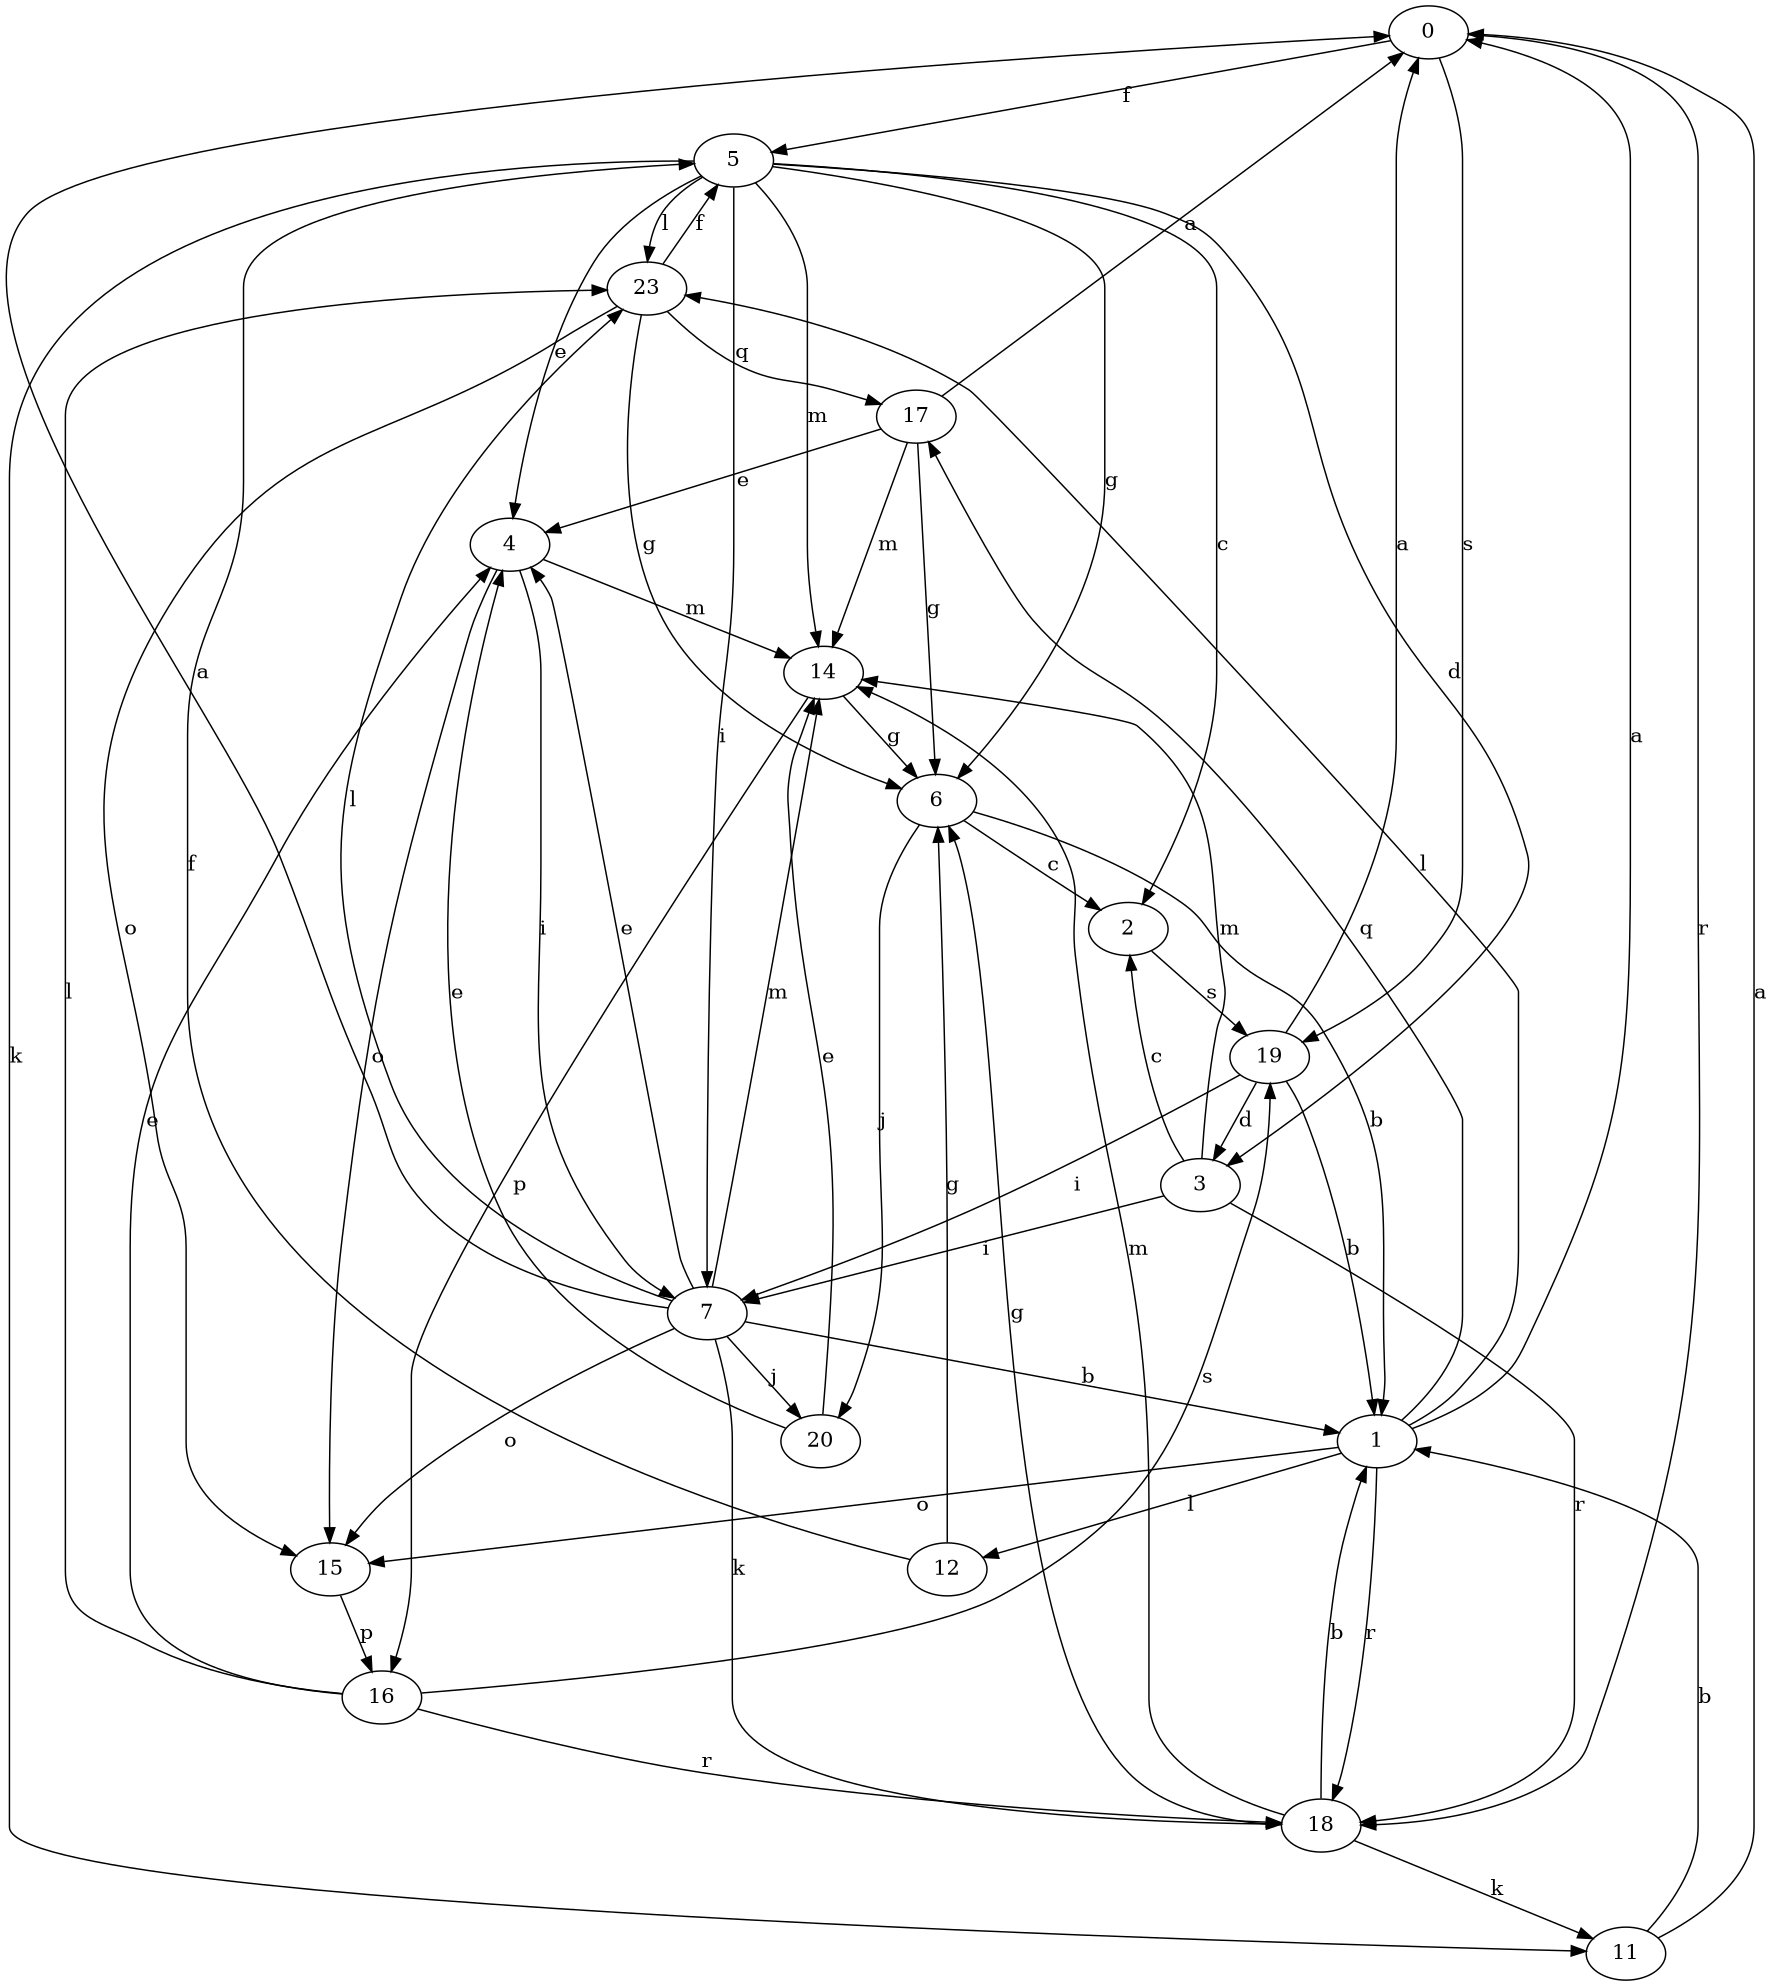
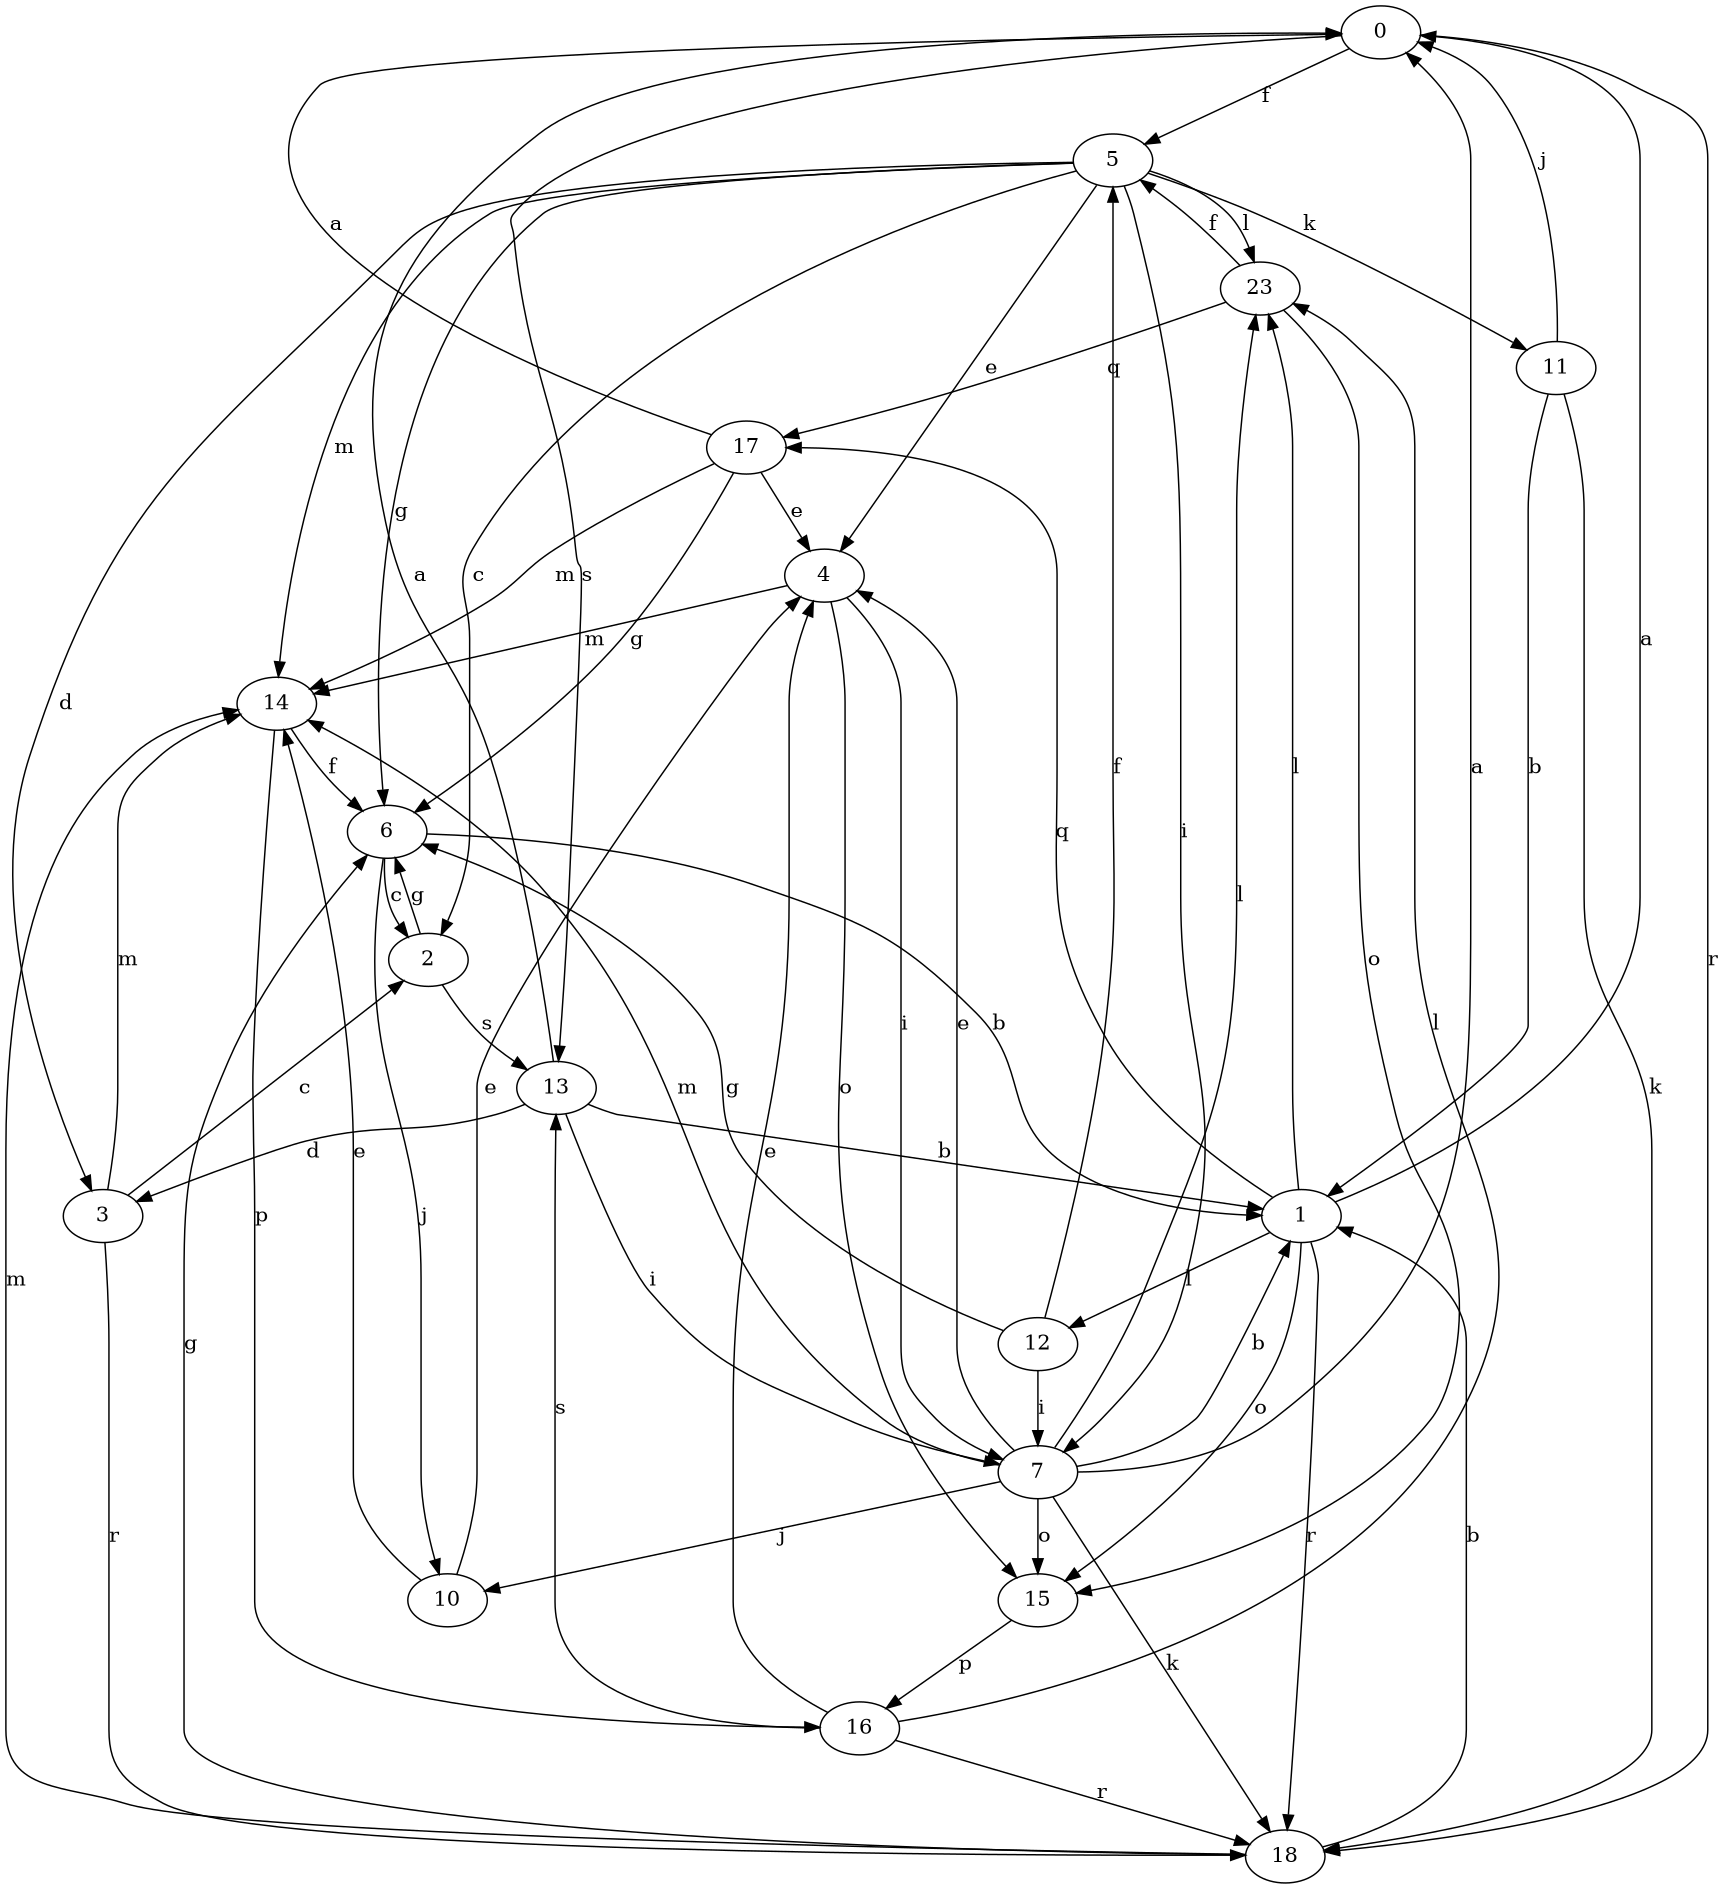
(664, 621) -> (410, 903)
(894, 737) -> (333, 768)
(1761, 993) -> (1544, 160)
(1270, 1057) -> (556, 1088)
(961, 1247) -> (1038, 1401)
(821, 1441) -> (448, 1600)
(1467, 1887) -> (1652, 1229)
